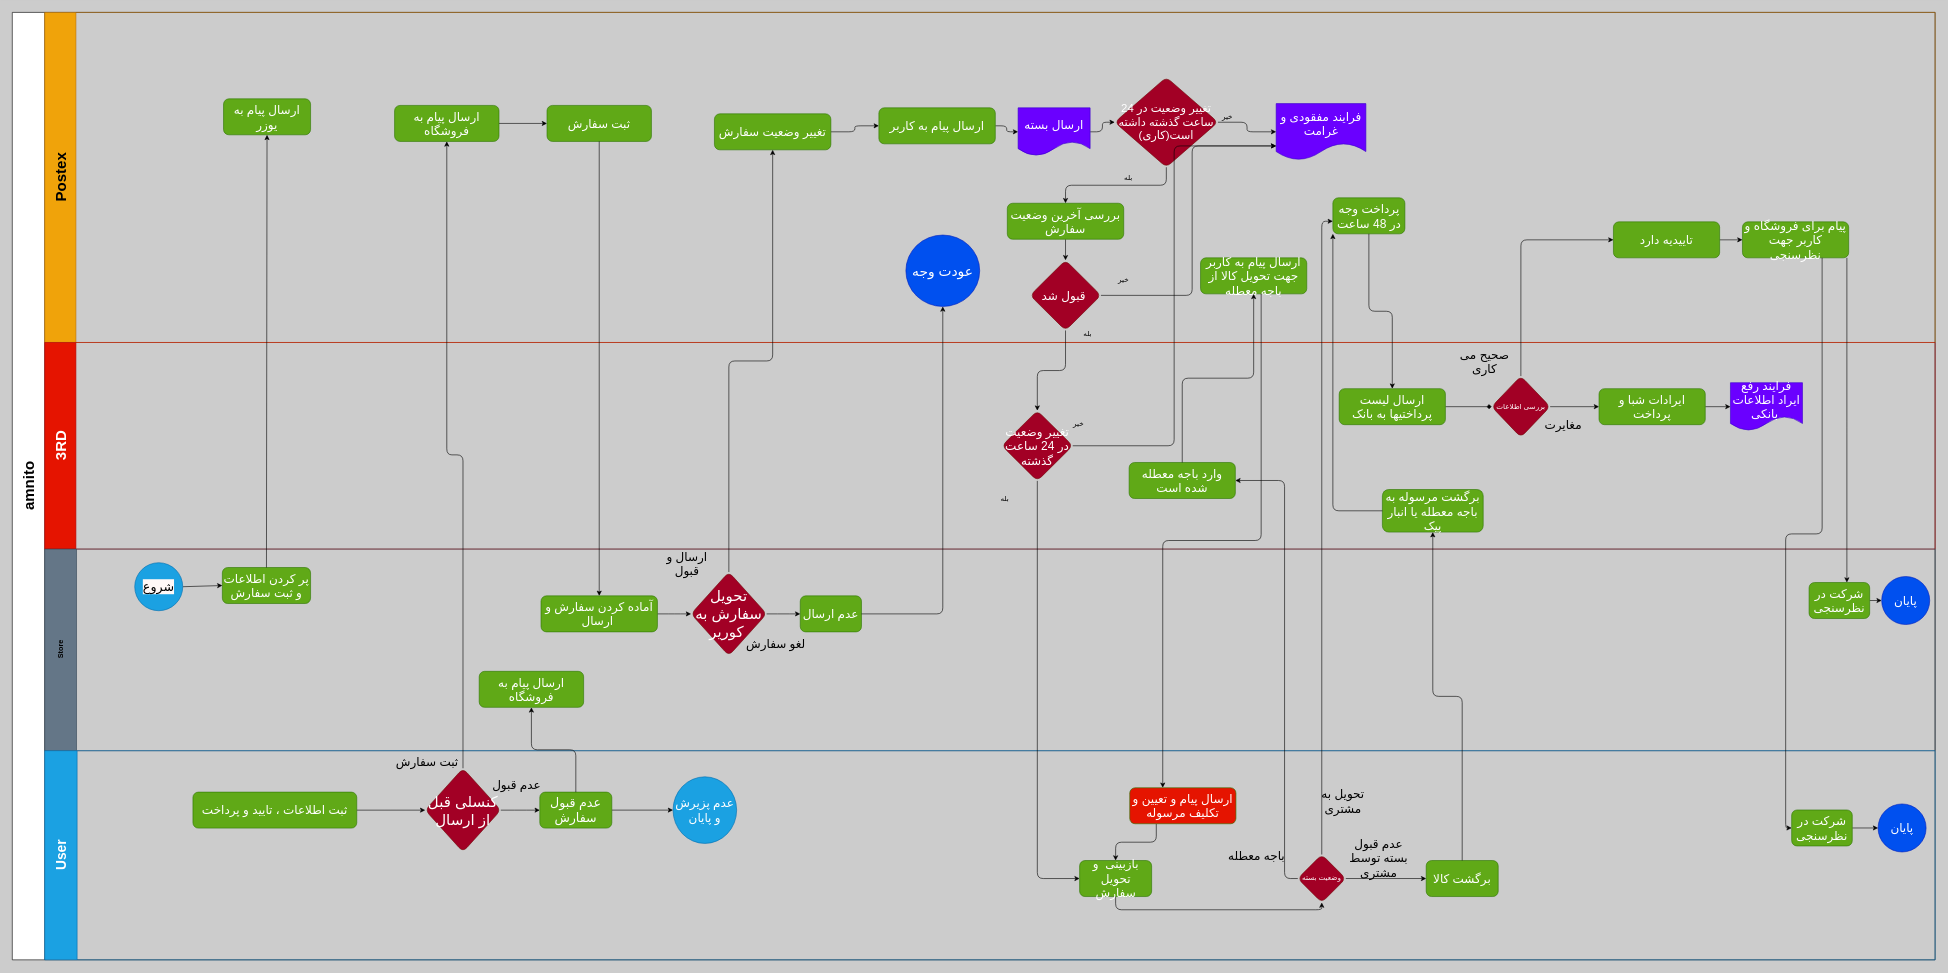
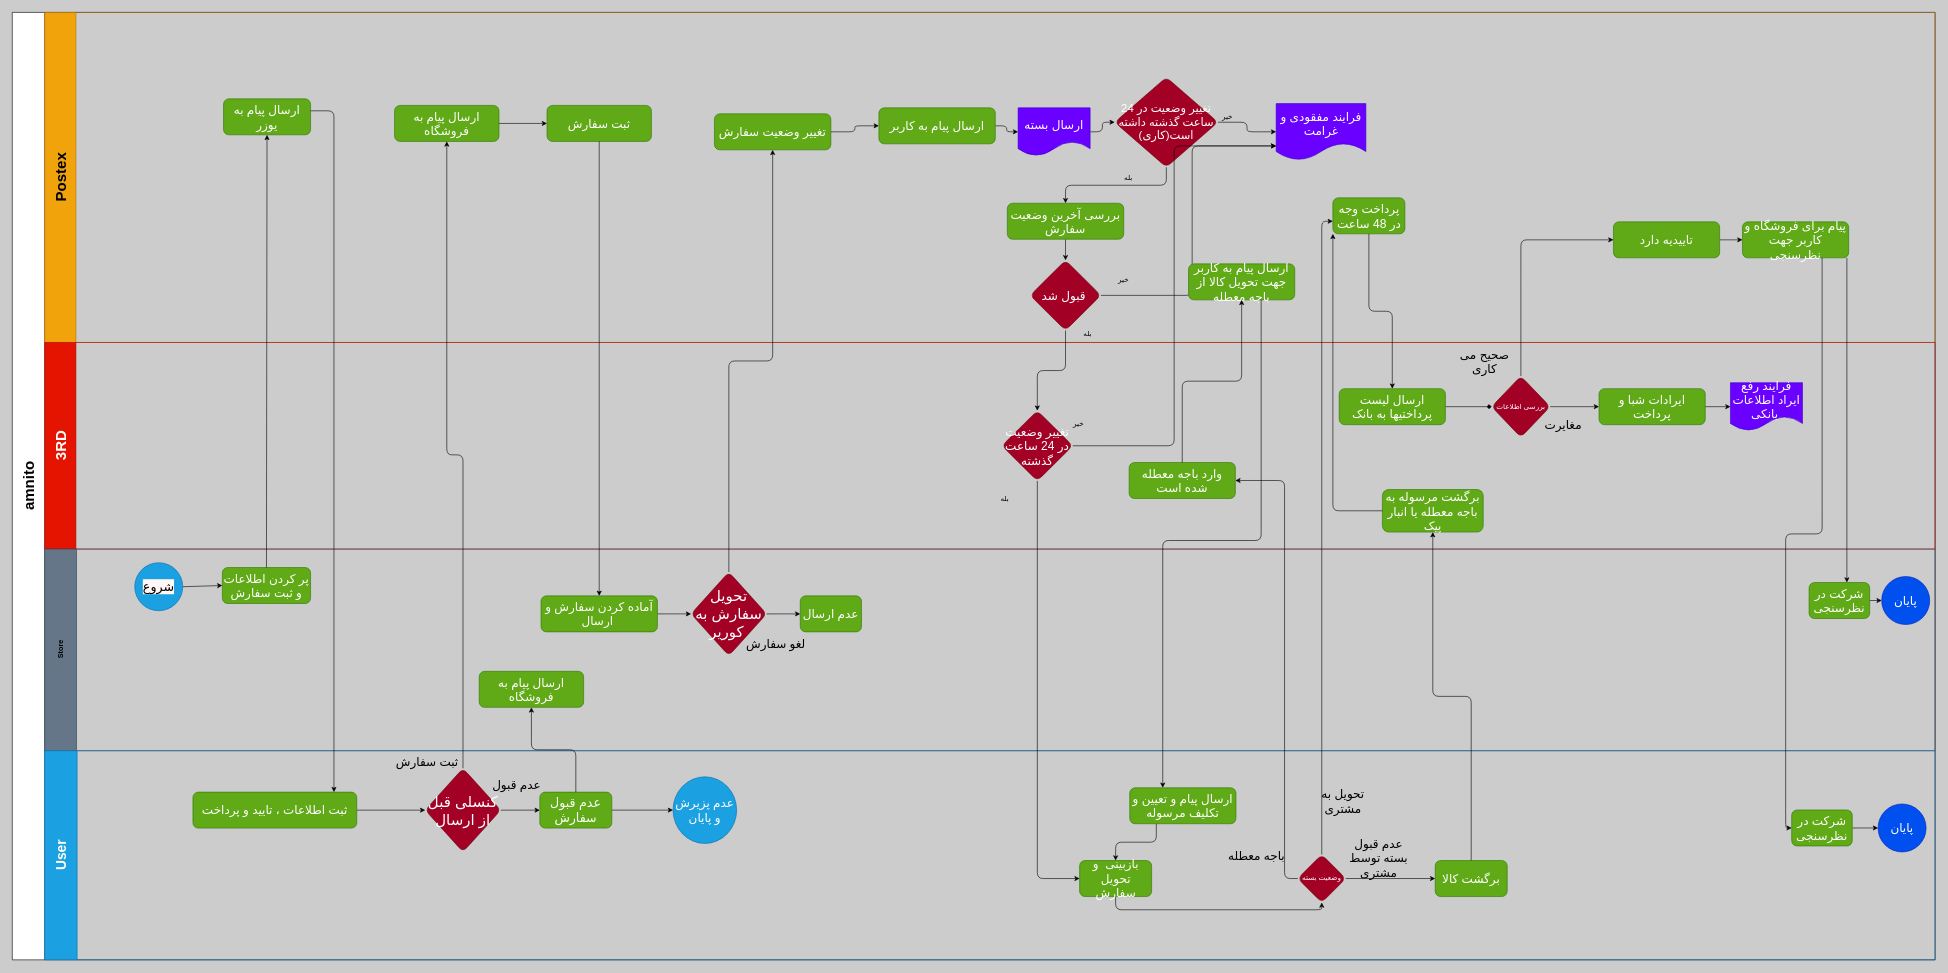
none -> (332, 112)
(943, 271) -> none
(1253, 276) -> (1241, 282)
(687, 563) -> none
(940, 613) -> none
(1183, 806) -> (1183, 806)
(1462, 878) -> (1471, 878)
